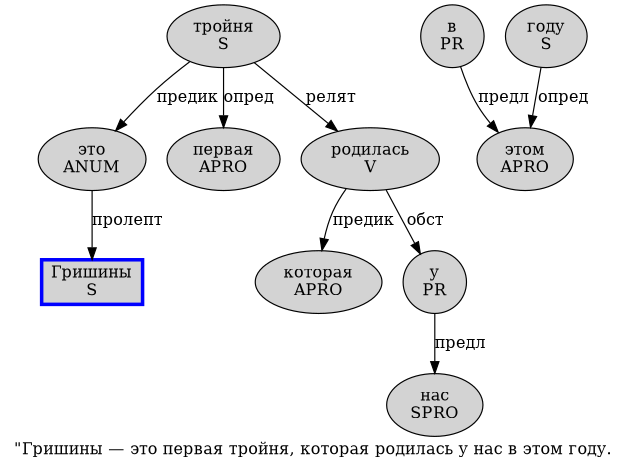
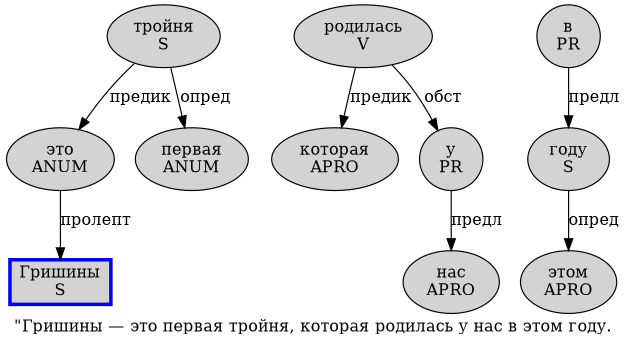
(291, 93) -> none
(473, 96) -> (569, 92)
(224, 159) -> (192, 159)
(435, 405) -> (451, 282)
